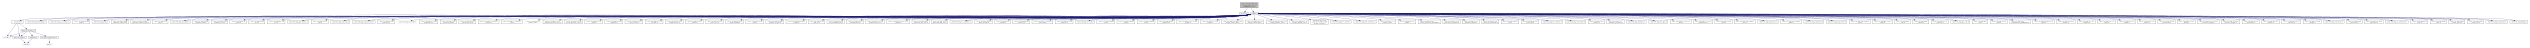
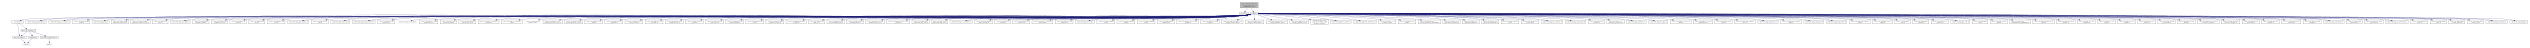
(7, 37) -> none
